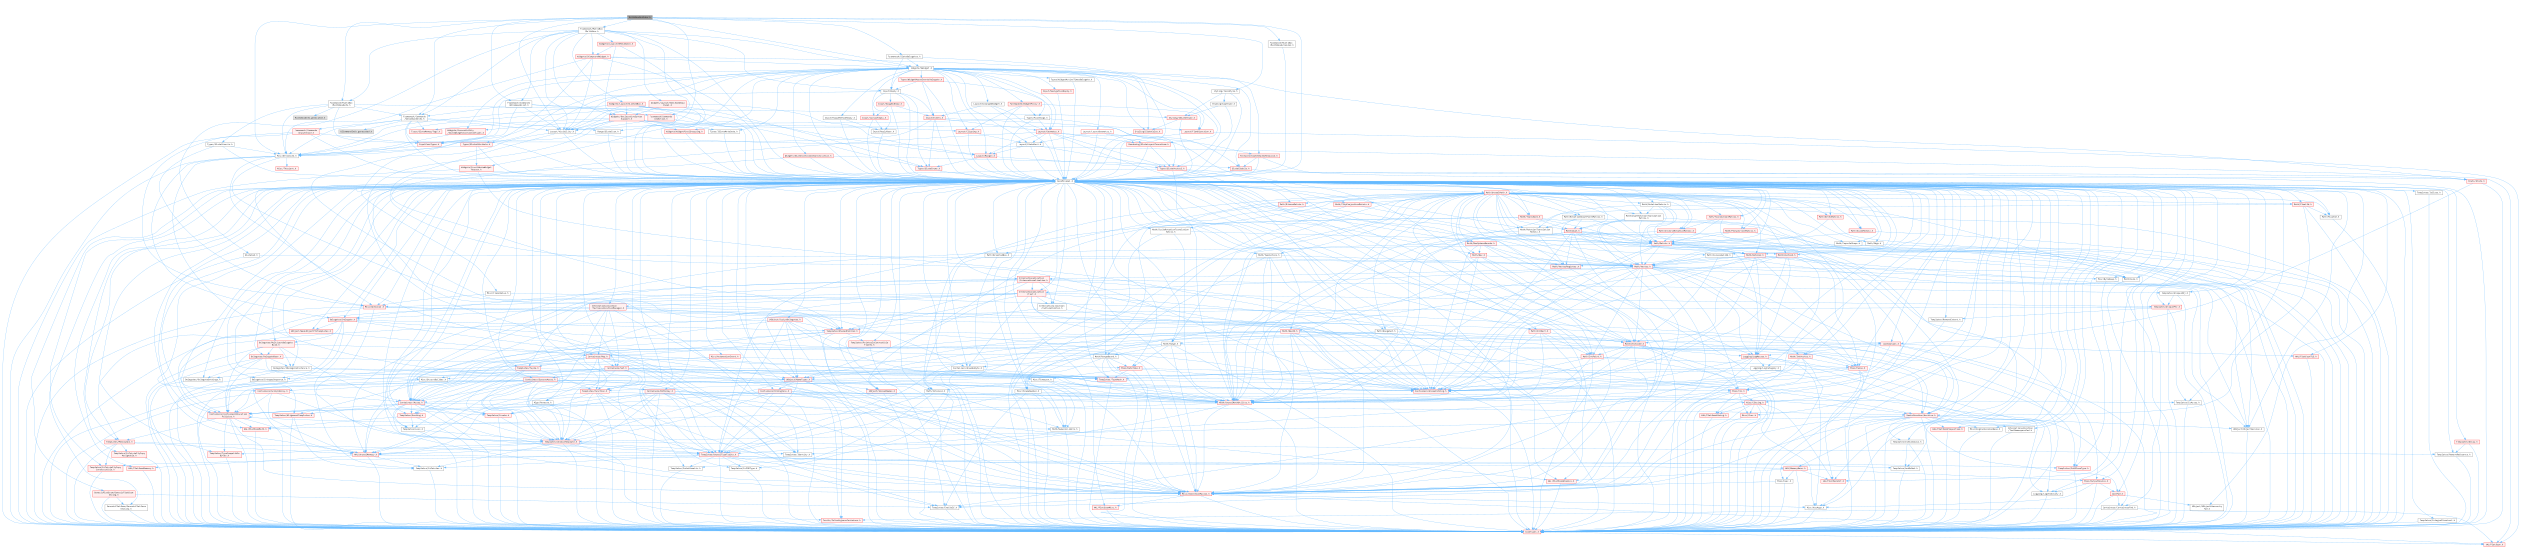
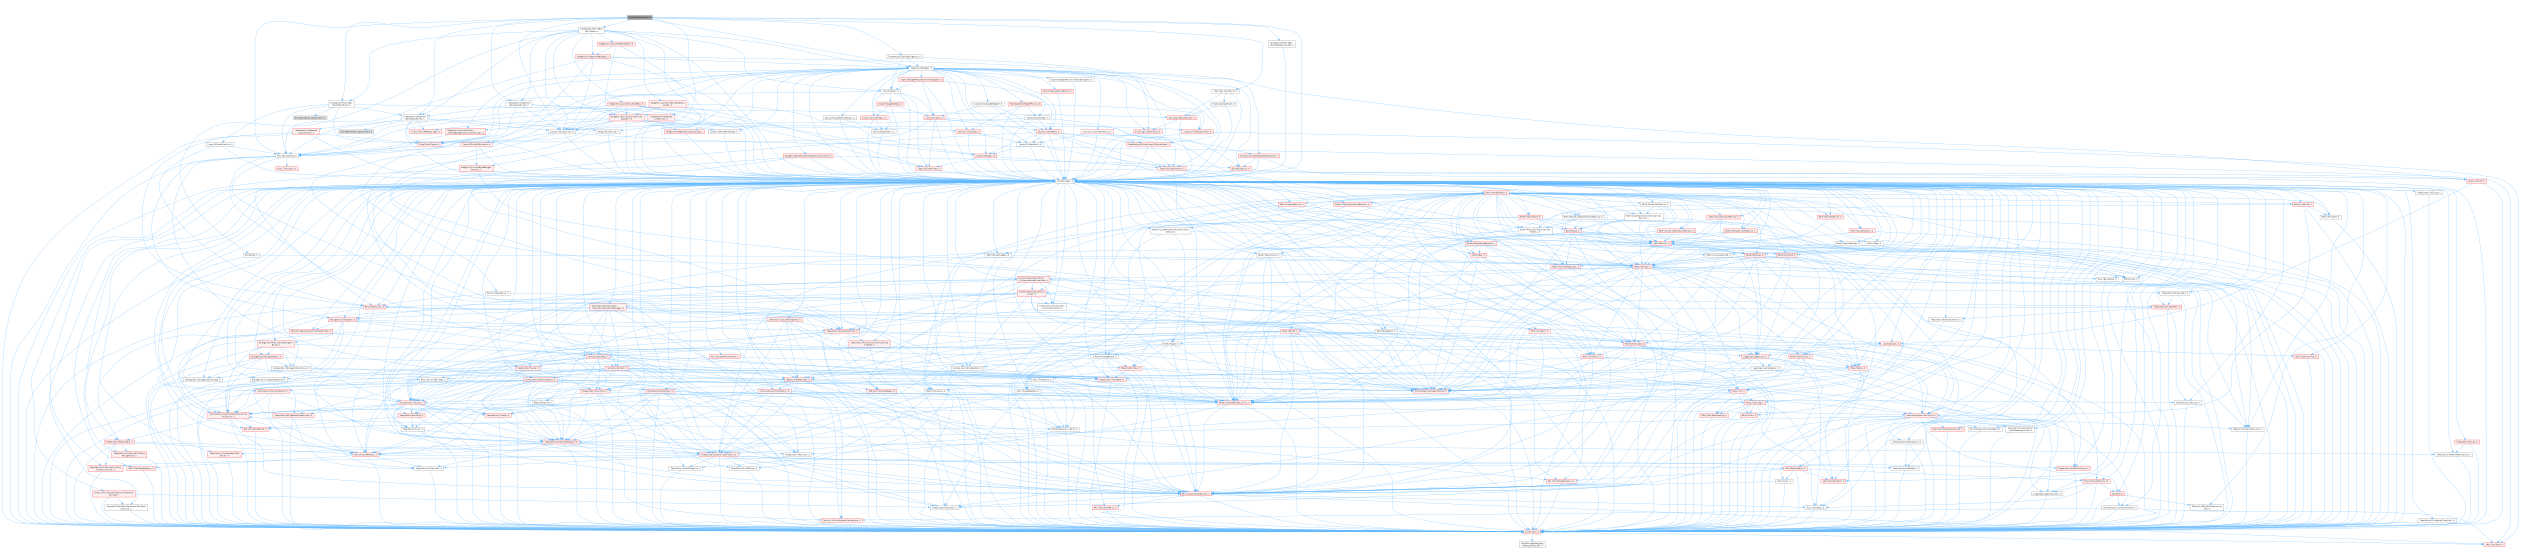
(1700, 224) -> (1676, 251)
(1005, 296) -> (615, 244)
(225, 434) -> none
none -> (1532, 545)
